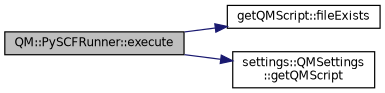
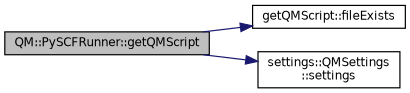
(94, 43) -> (107, 43)
(304, 70) -> (329, 70)
